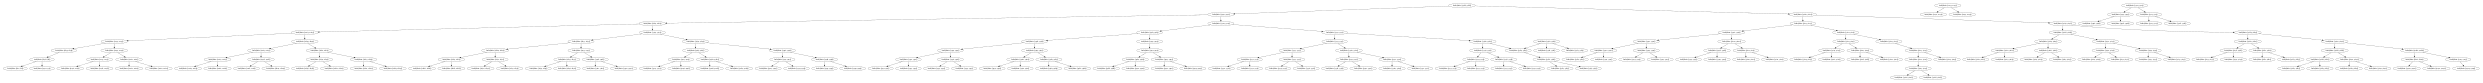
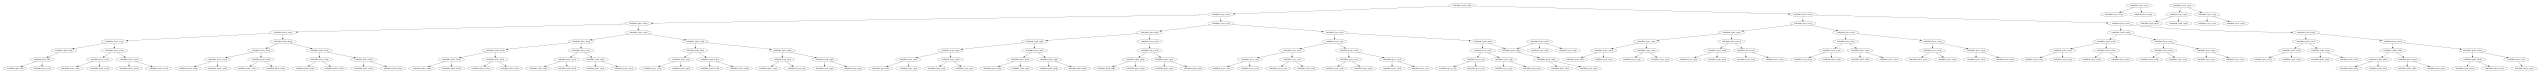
(1918, 63) -> (1954, 46)
